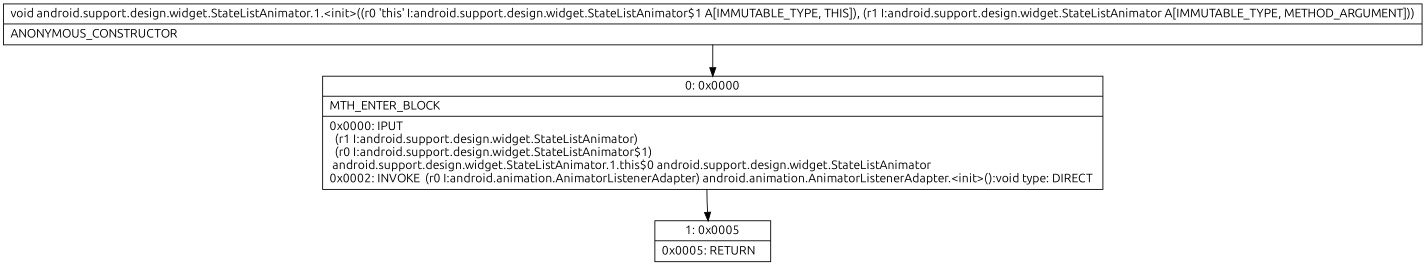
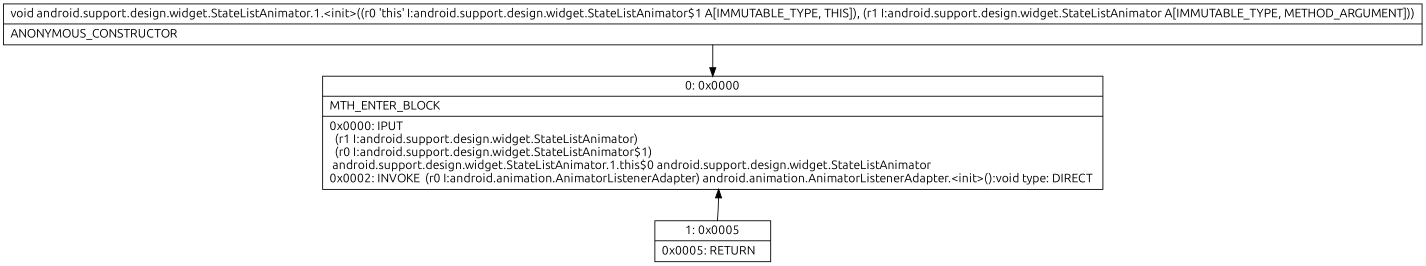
(707, 201) -> (718, 210)
